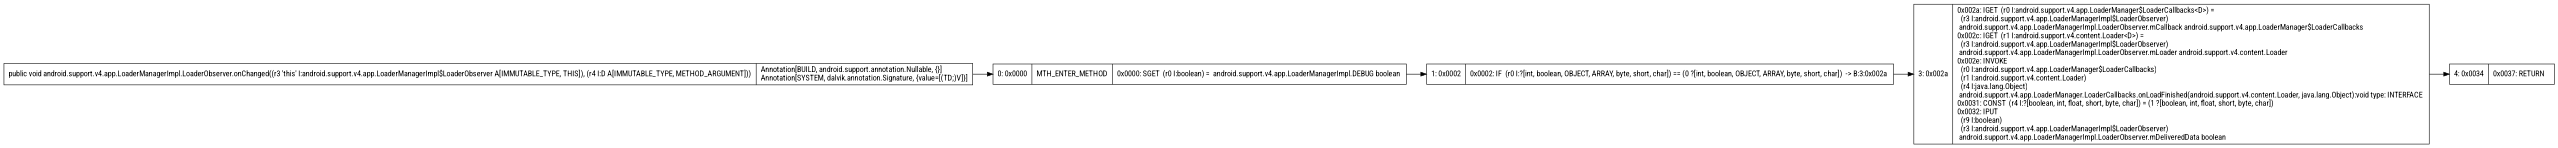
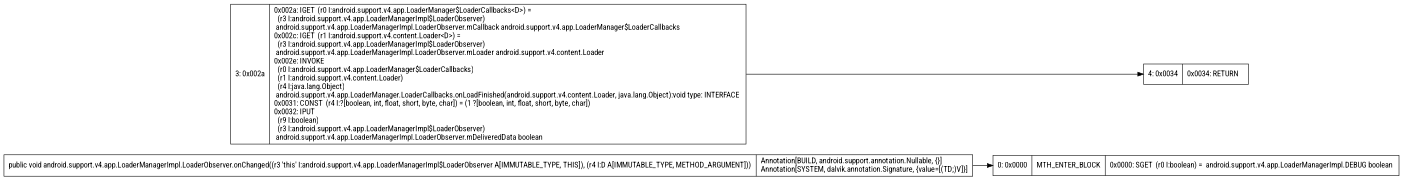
(1072, 74) -> (1069, 165)
(1660, 74) -> none
(2521, 74) -> (1215, 74)
